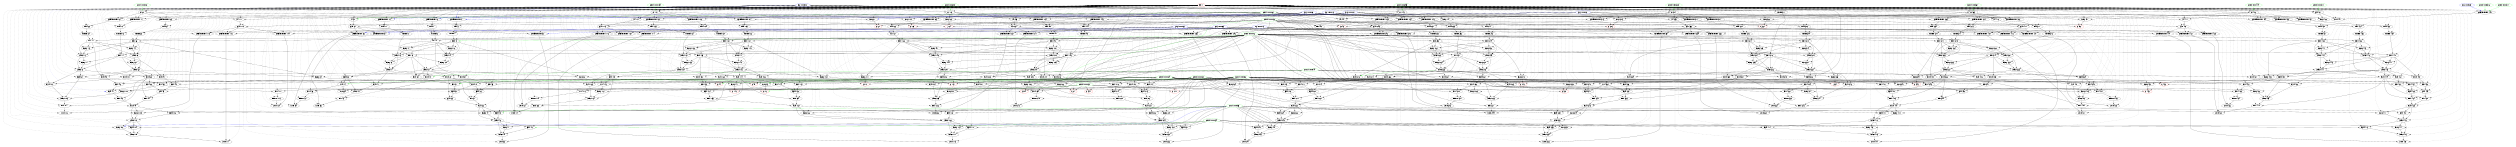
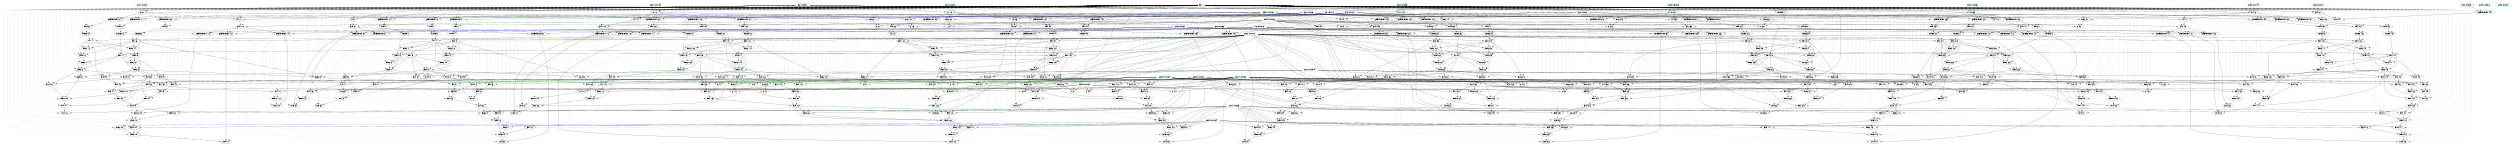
(450, 99) -> (450, 99)
